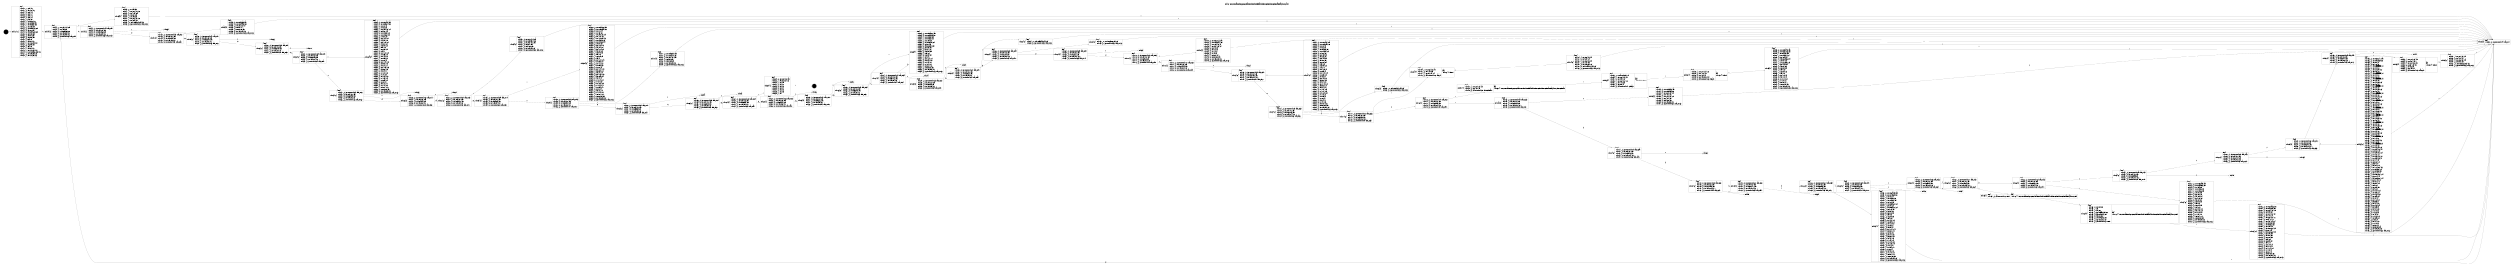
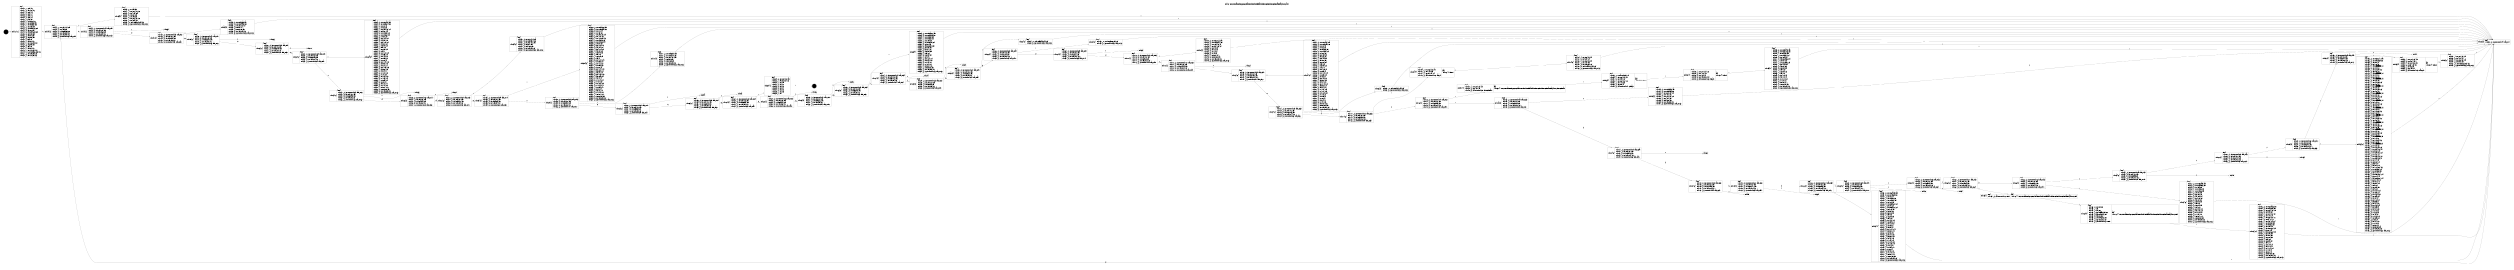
(903, 69) -> (907, 81)
